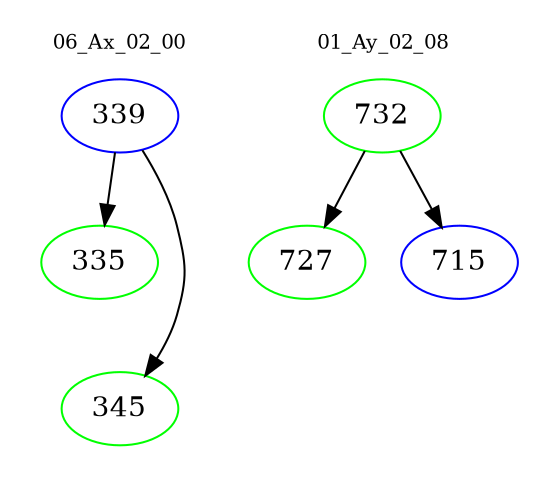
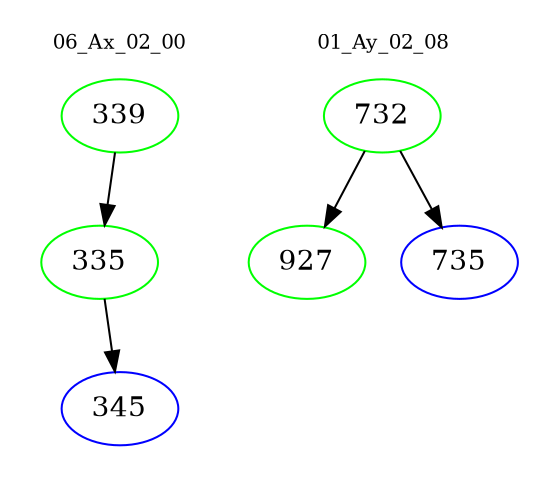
(120, 116) -> (120, 116)
(183, 253) -> (108, 325)
(307, 262) -> (307, 262)
(460, 262) -> (460, 262)
(120, 409) -> (120, 409)
